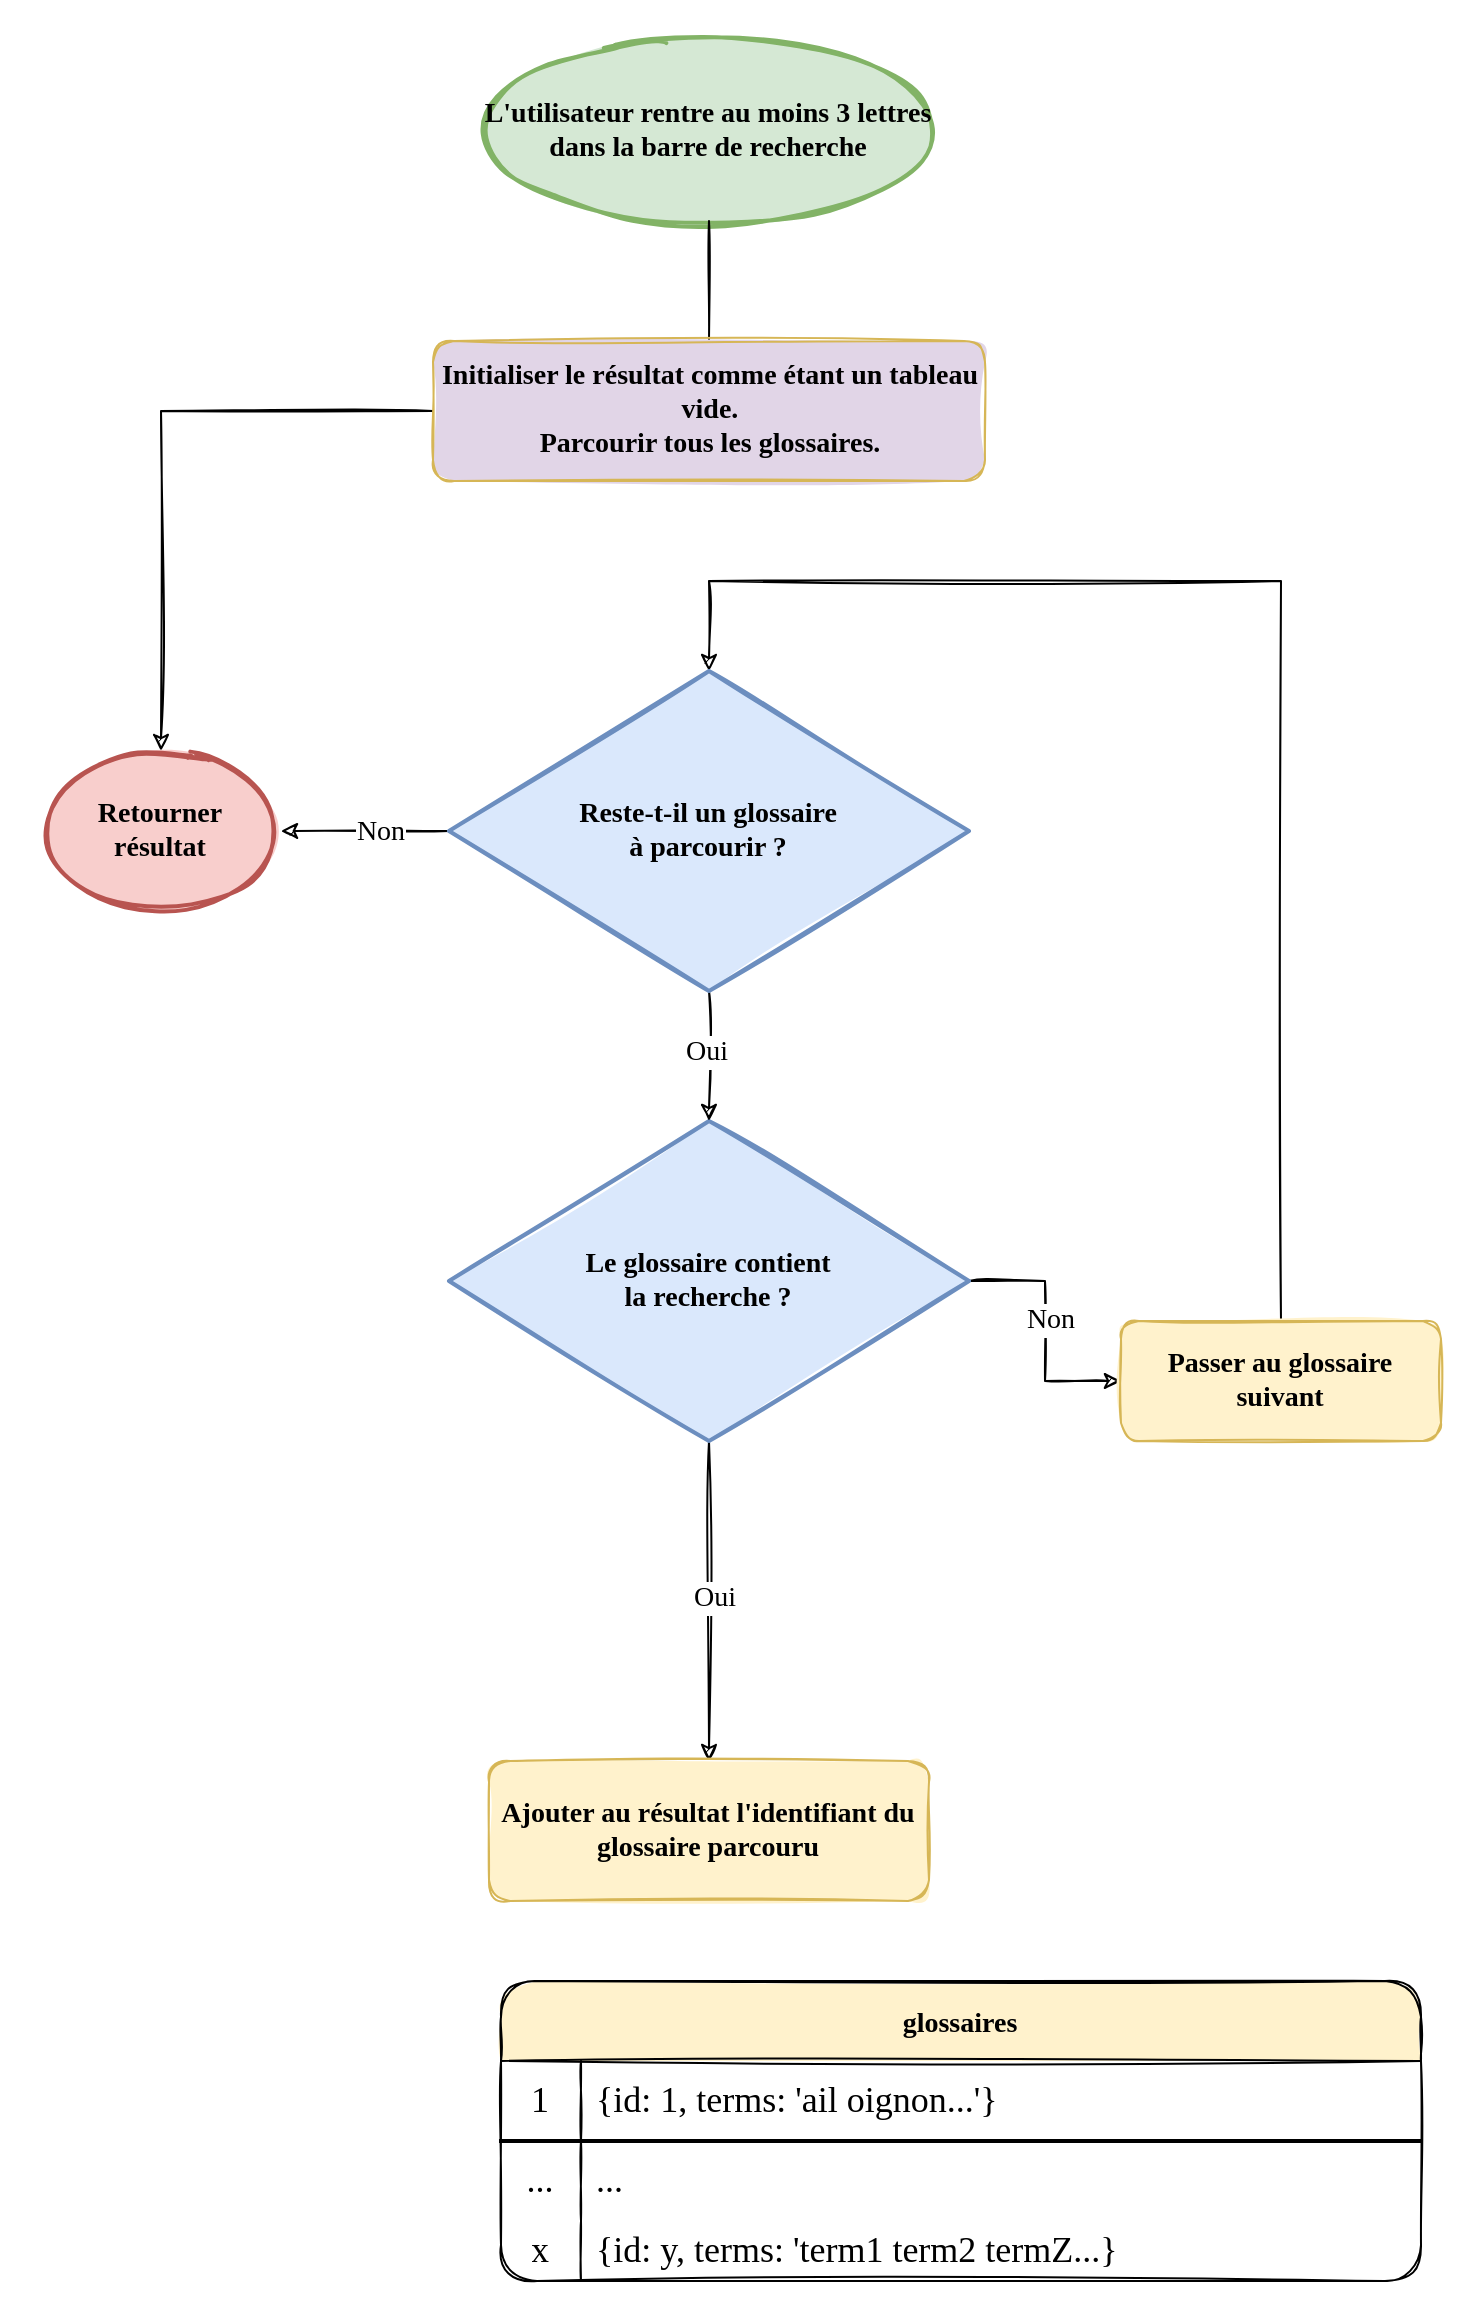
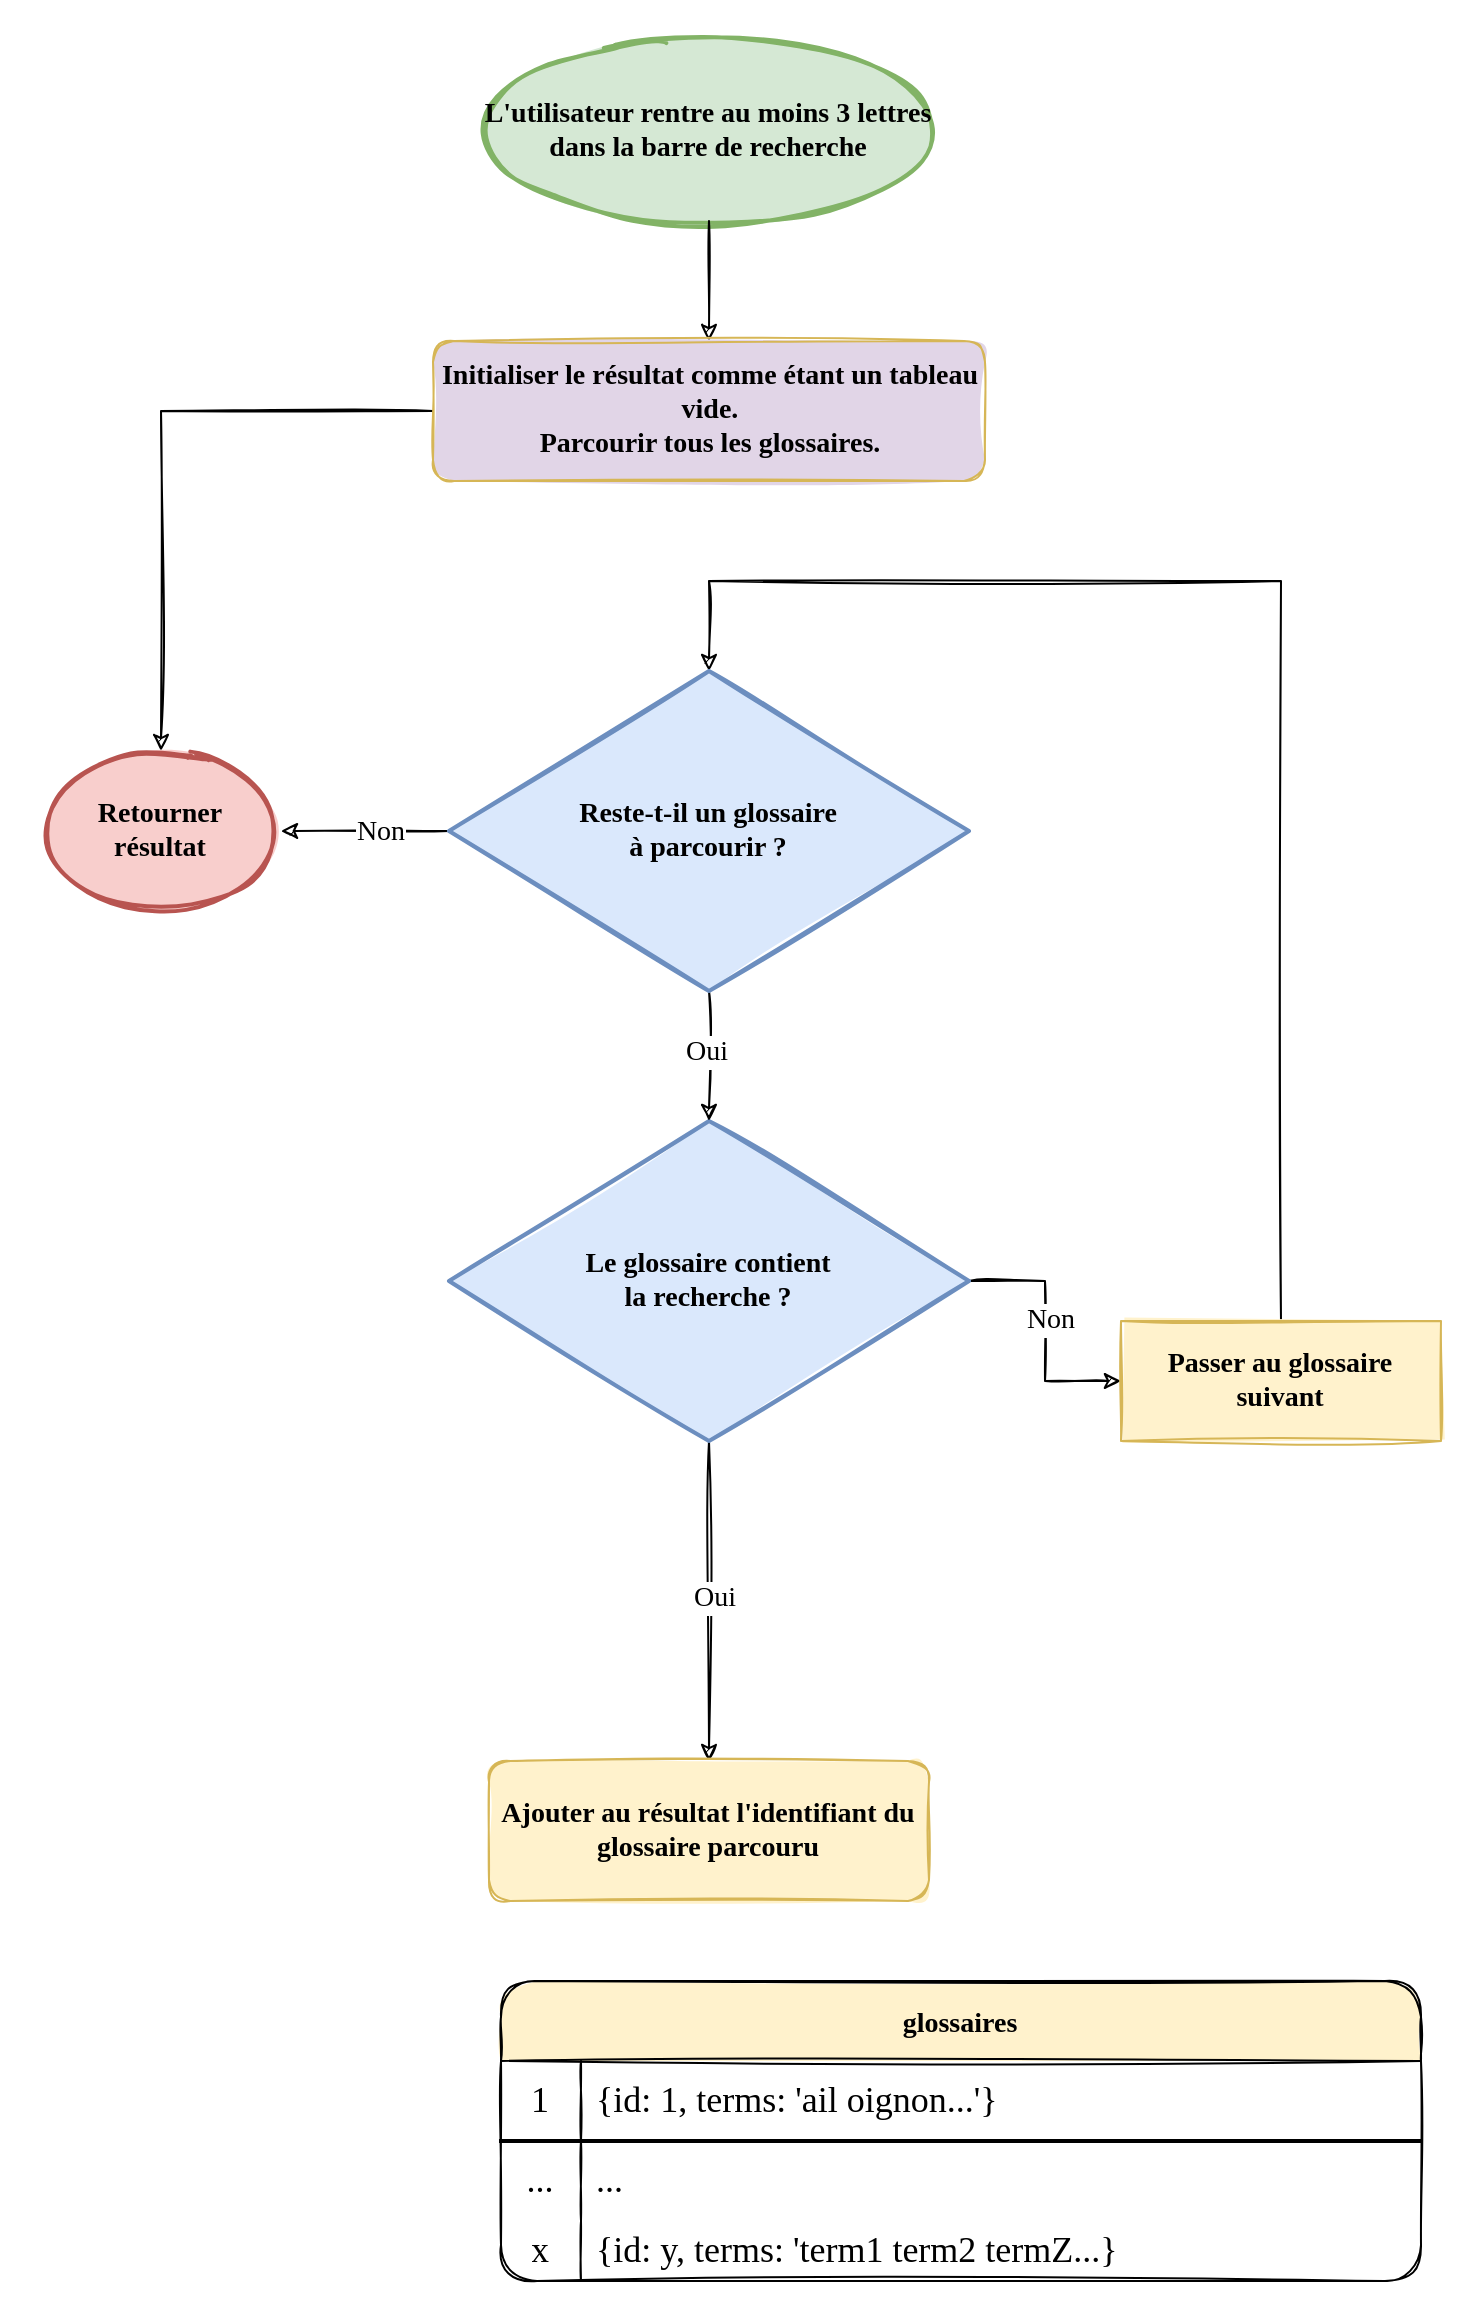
(709, 329) -> (709, 326)
(1281, 1381) -> (1281, 1381)
